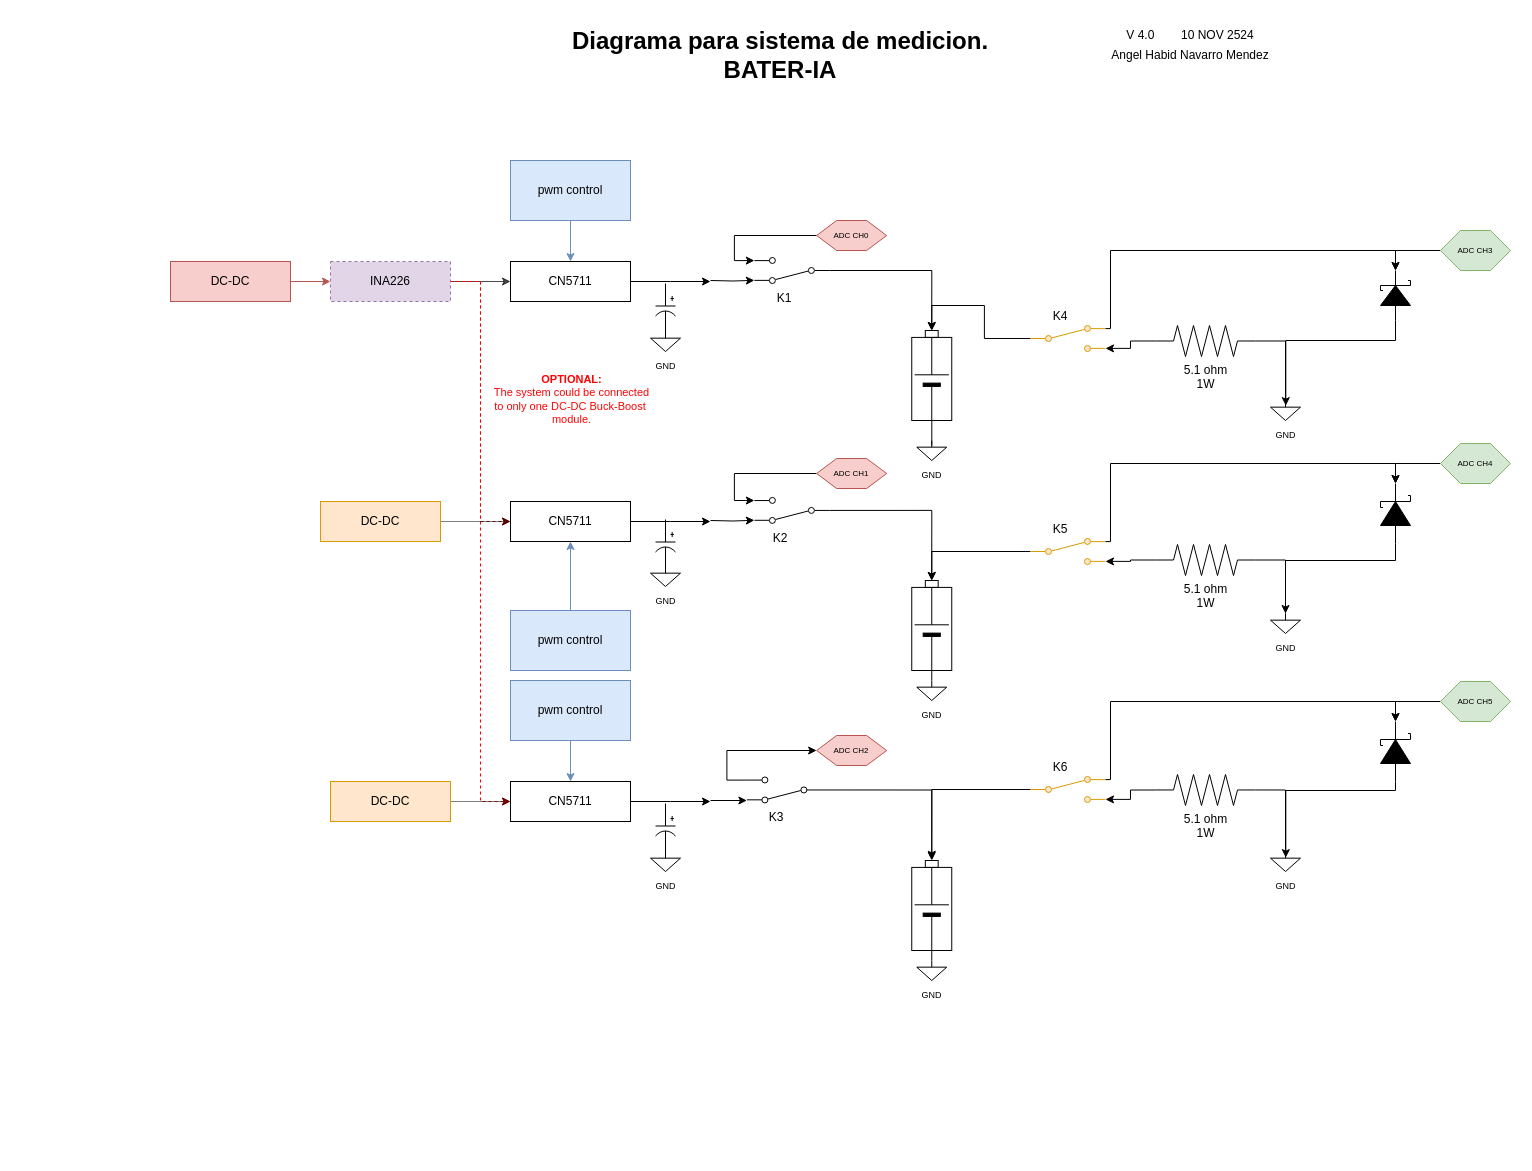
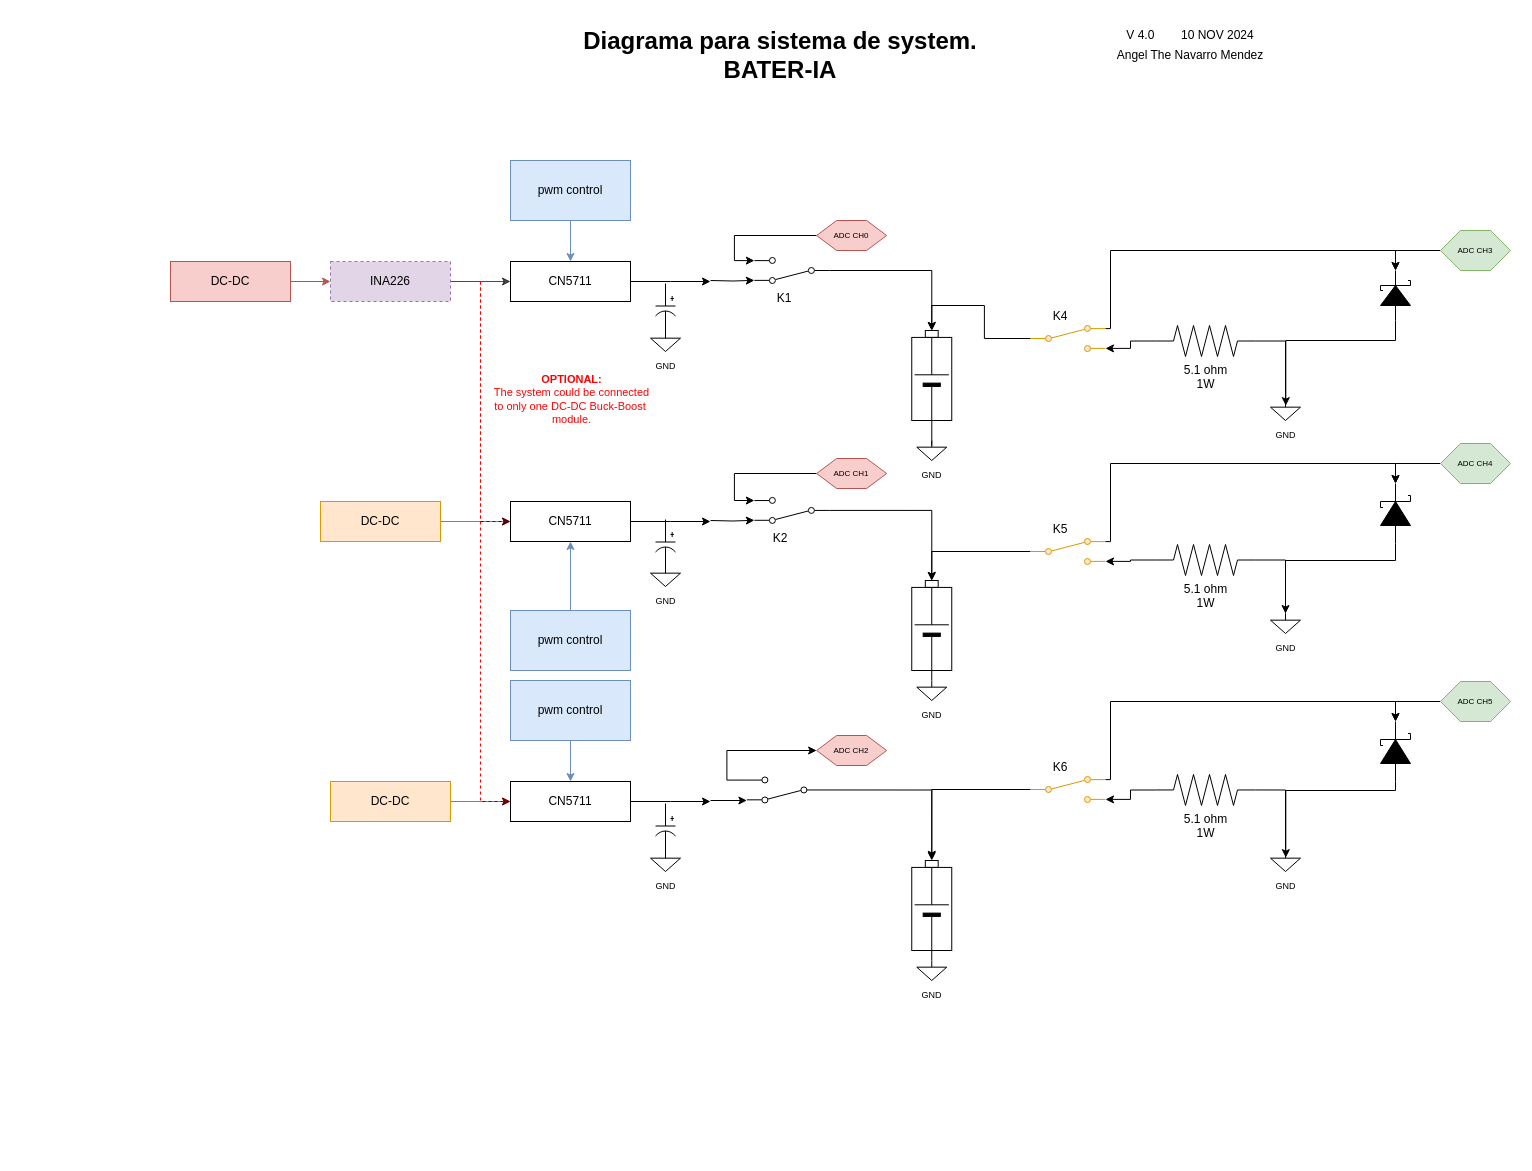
(781, 35) -> (781, 35)
(1191, 36) -> (1191, 36)
(1191, 56) -> (1191, 56)
(777, 818) -> none
